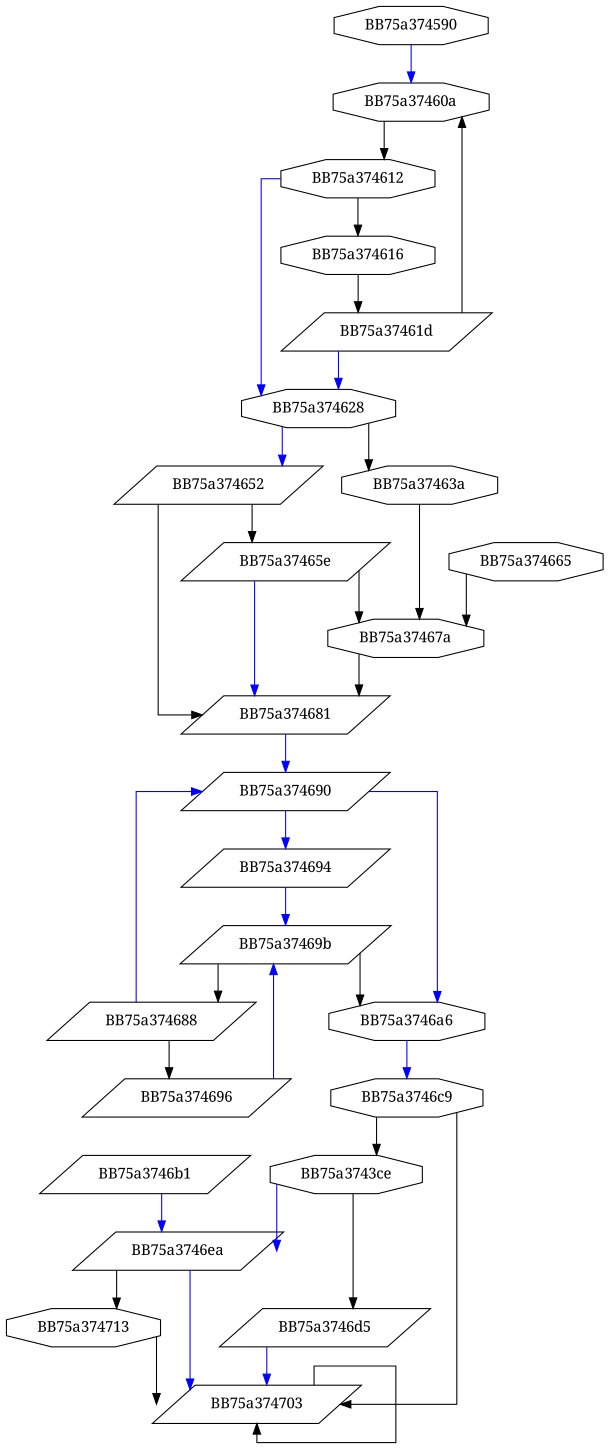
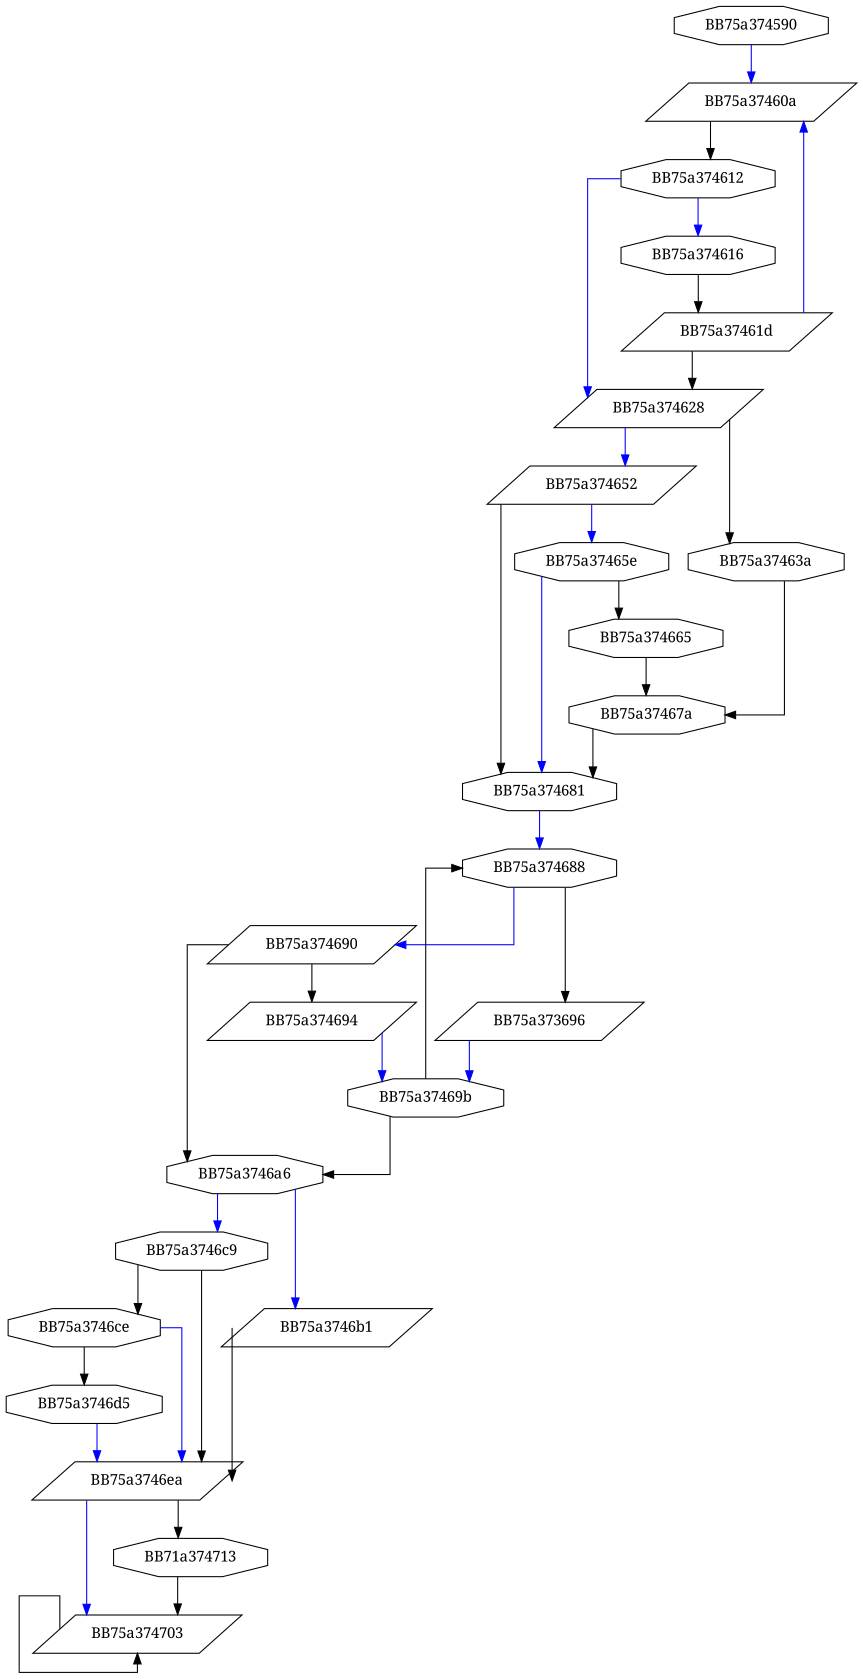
(411, 102) -> (751, 102)
(358, 212) -> (698, 212)
(462, 220) -> (804, 222)
(338, 365) -> (692, 365)
(319, 409) -> (659, 409)
(252, 518) -> (592, 518)
(286, 562) -> (592, 562)
(359, 591) -> (619, 595)
(286, 715) -> (540, 792)
(286, 748) -> (540, 824)
(286, 824) -> (312, 978)
(437, 857) -> (187, 1027)
(286, 945) -> (426, 1098)
(152, 1021) -> (540, 868)
(187, 1098) -> (540, 1021)
(346, 1175) -> (84, 1328)
(162, 1207) -> (232, 1399)
none -> (295, 1244)
(457, 1311) -> (202, 1361)
(83, 1328) -> (191, 1558)
(325, 1328) -> (84, 1404)
(267, 1361) -> (97, 1437)
